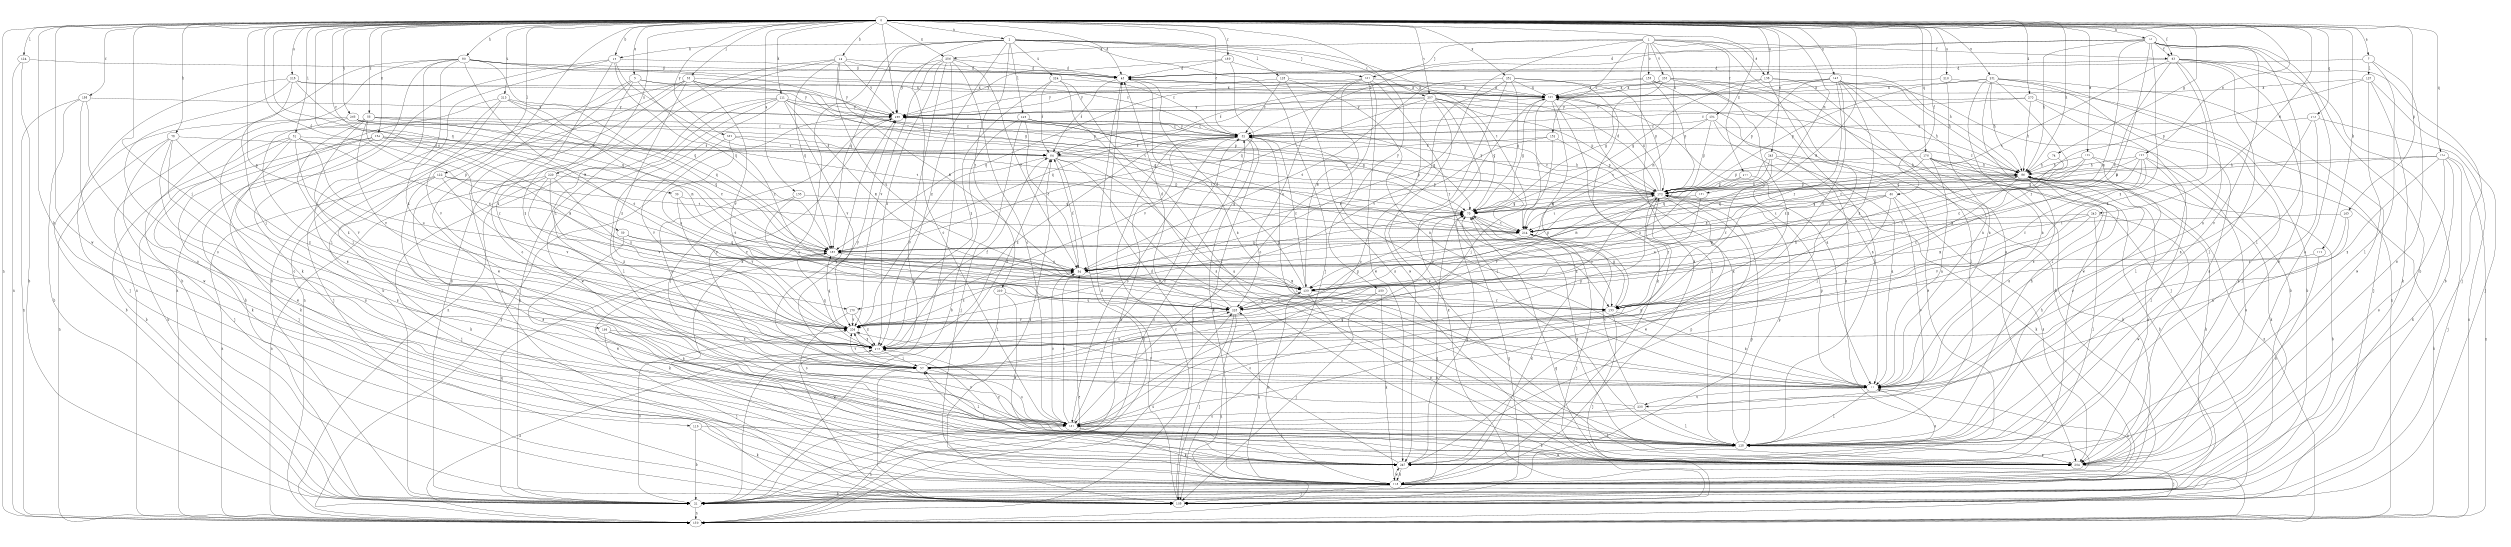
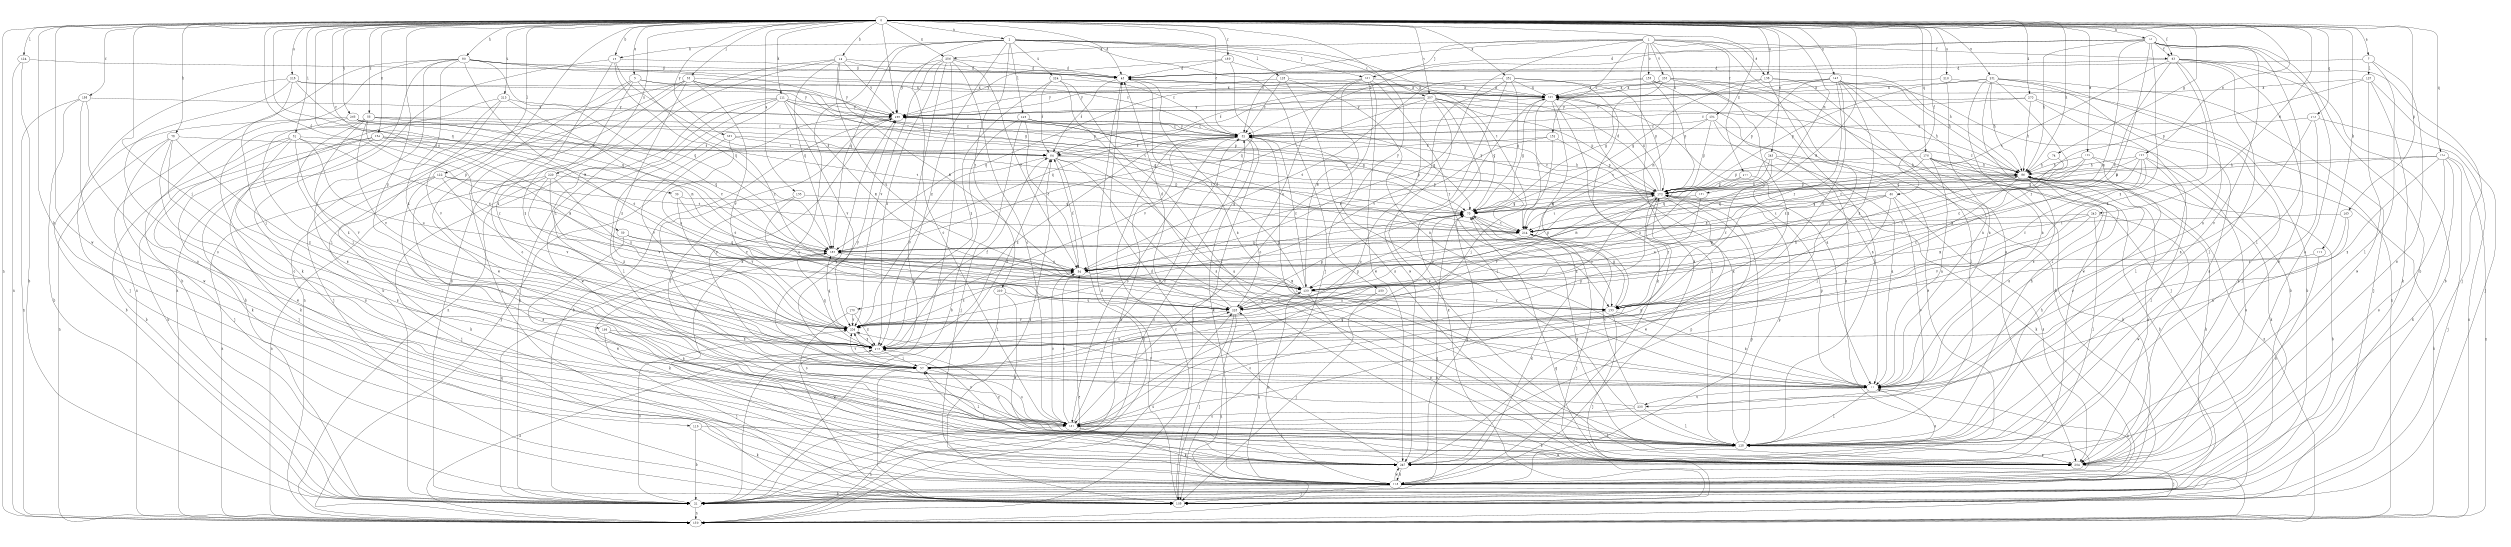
none -> (1425, 51)
(248, 93) -> (401, 157)
(674, 159) -> none
(282, 330) -> (597, 290)
(1385, 387) -> none
(1470, 489) -> (1345, 248)
